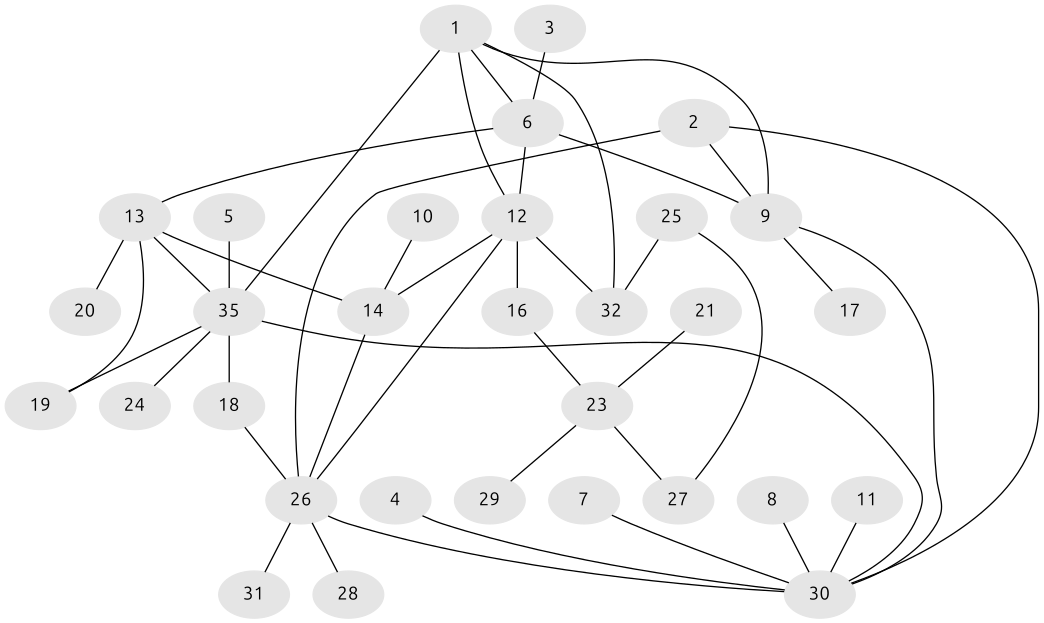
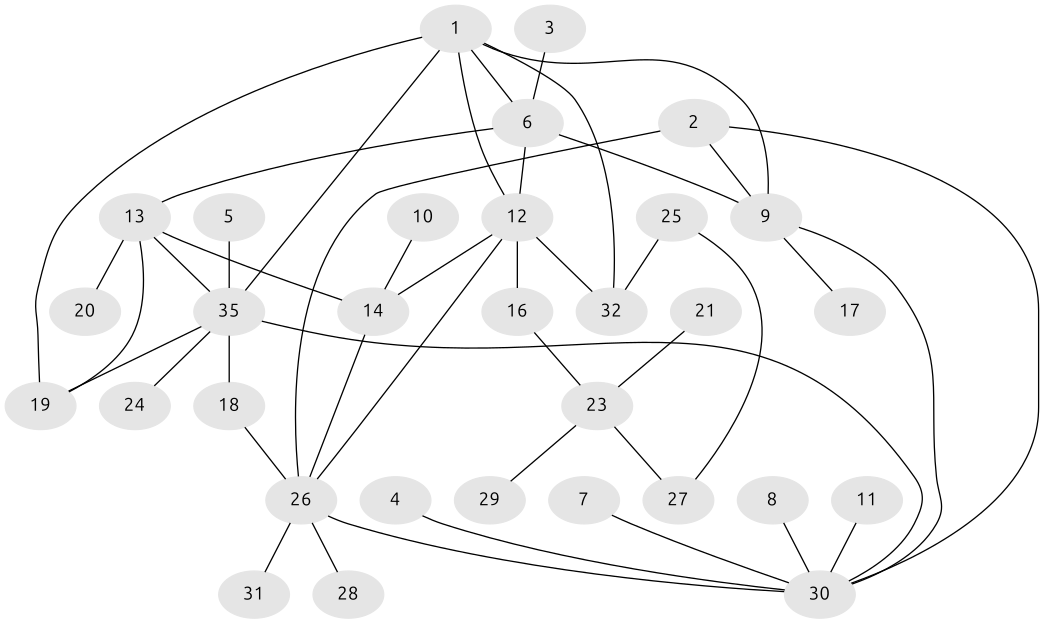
none -> (156, 143)
